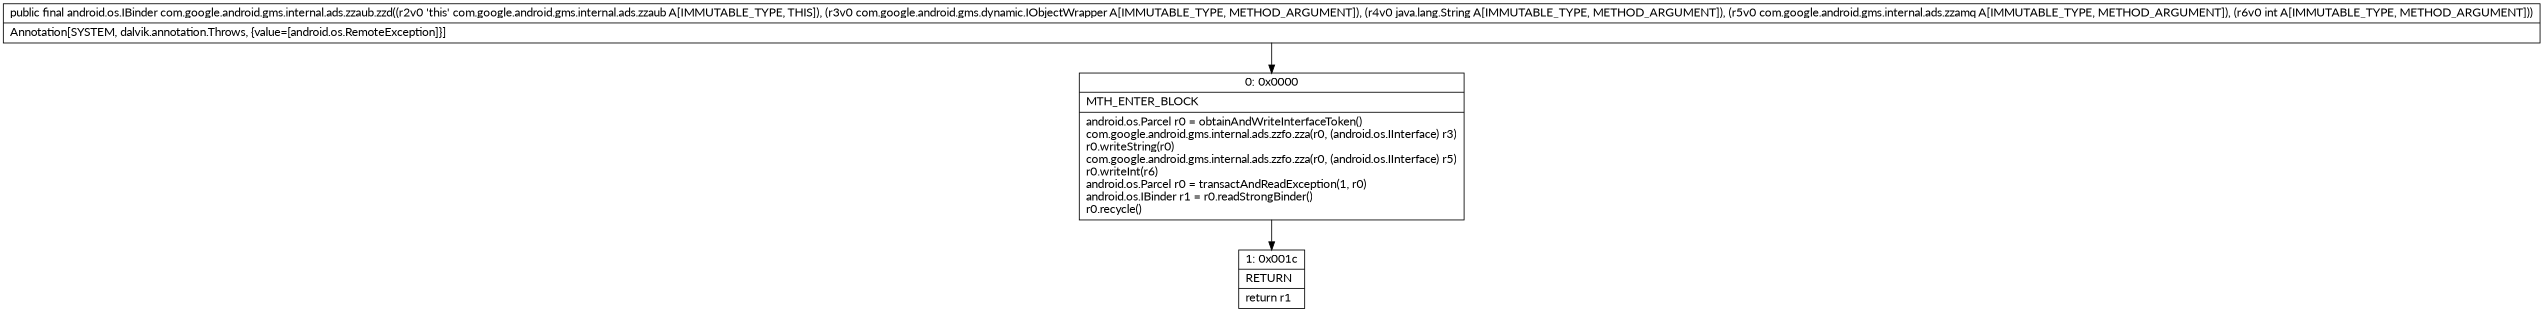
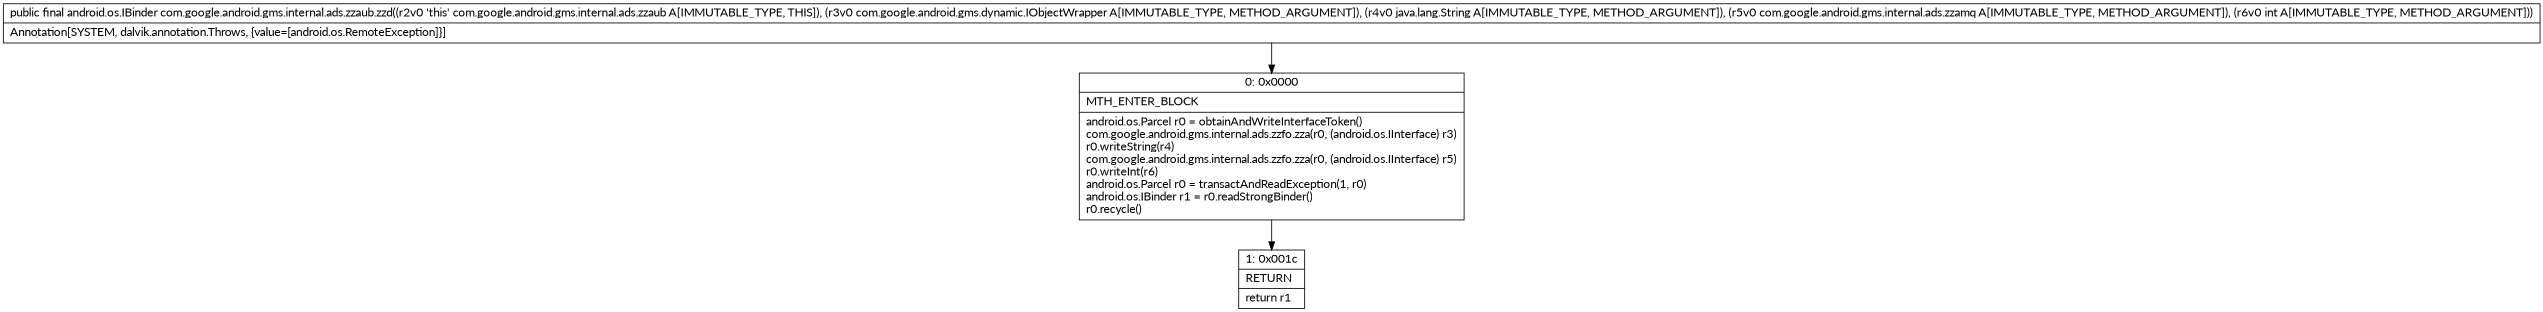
(1130, 147) -> (1130, 147)
